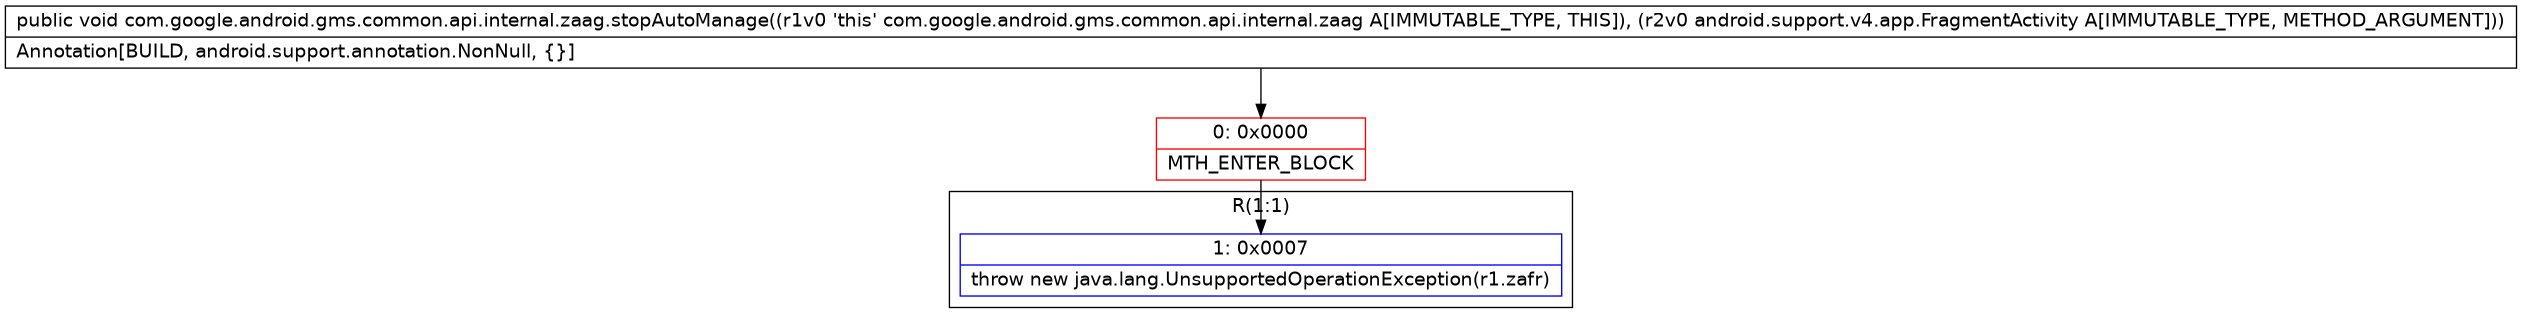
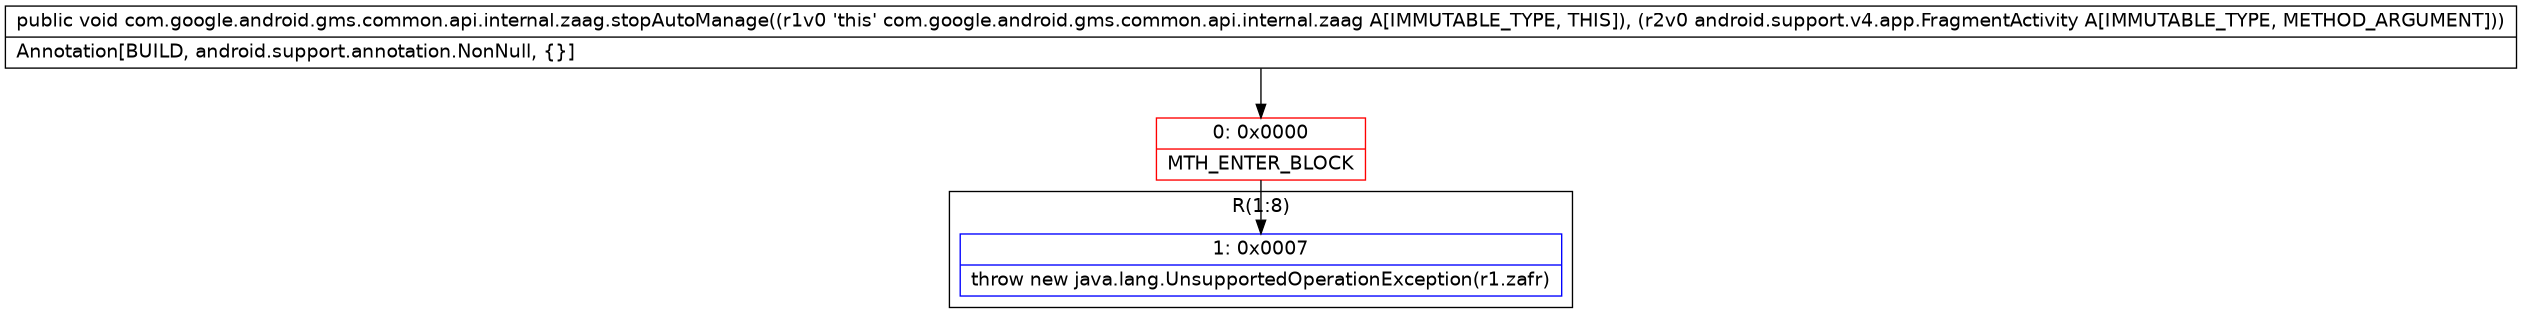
(1261, 207) -> (1261, 207)
